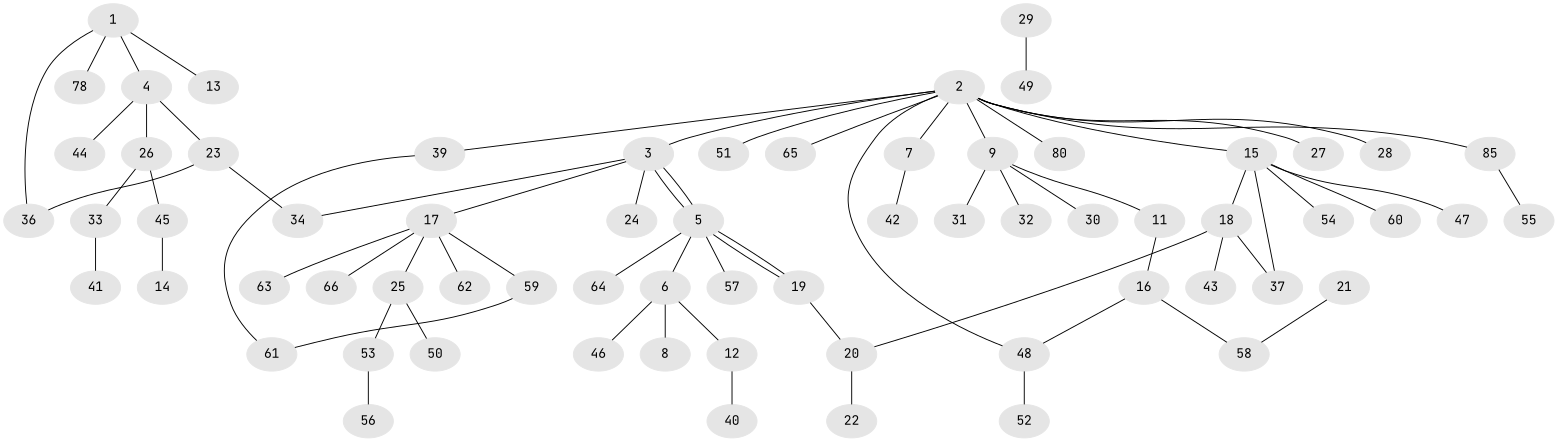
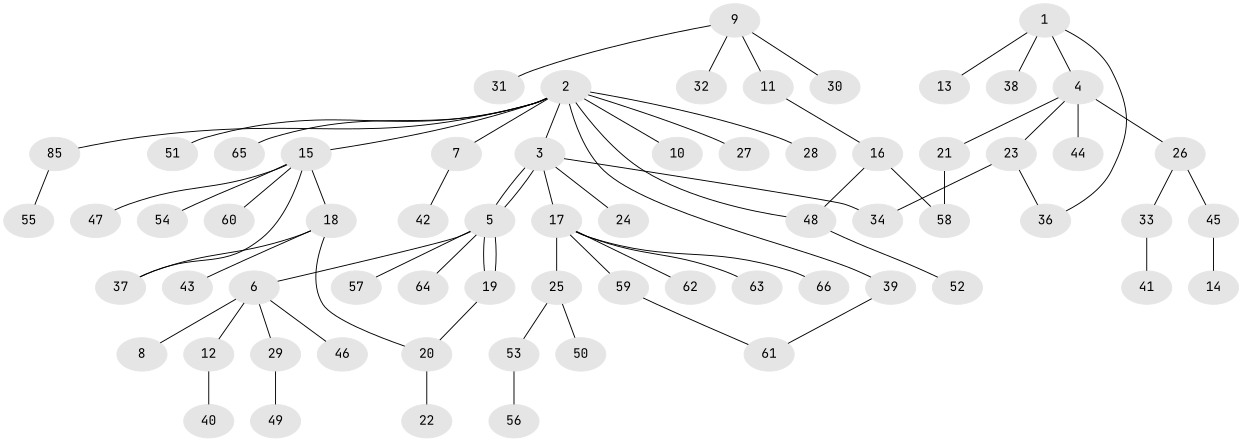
(80, 87) -> (1011, 87)
(976, 121) -> none
none -> (1011, 121)
(1060, 154) -> (677, 154)
none -> (265, 321)
